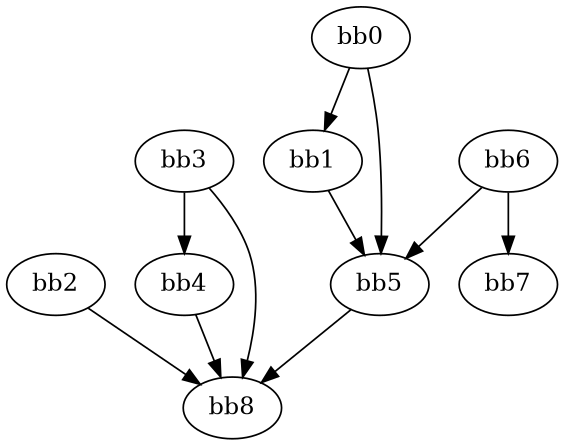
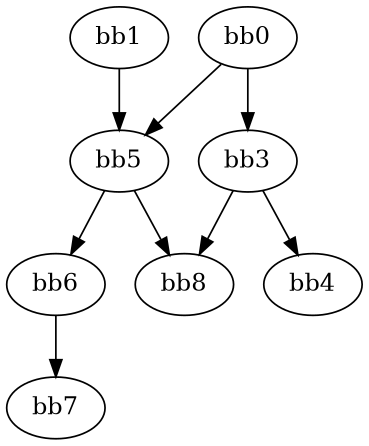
(340, 91) -> (248, 91)
(450, 217) -> (92, 215)
(56, 285) -> none
(205, 338) -> none
